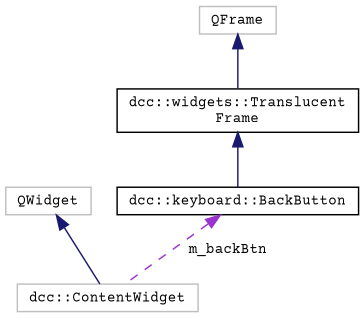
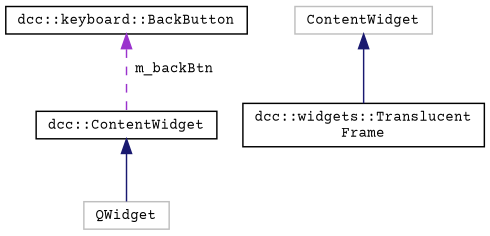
(238, 20) -> (364, 20)
(238, 167) -> none
(82, 256) -> (127, 178)
(108, 298) -> (127, 125)
